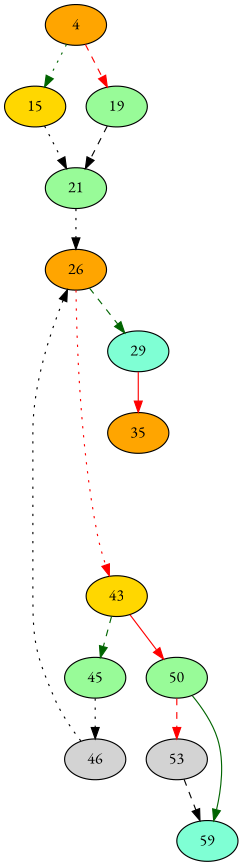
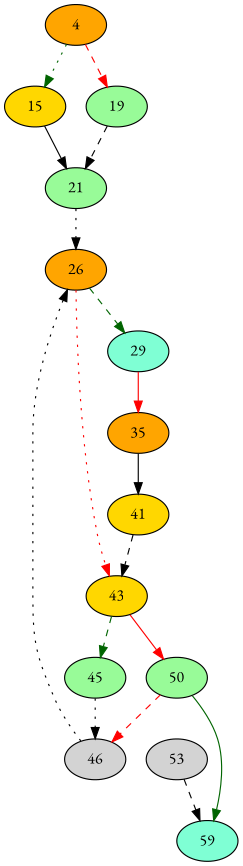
(53, 142) -> (53, 142)
none -> (138, 515)
(177, 713) -> (140, 714)
